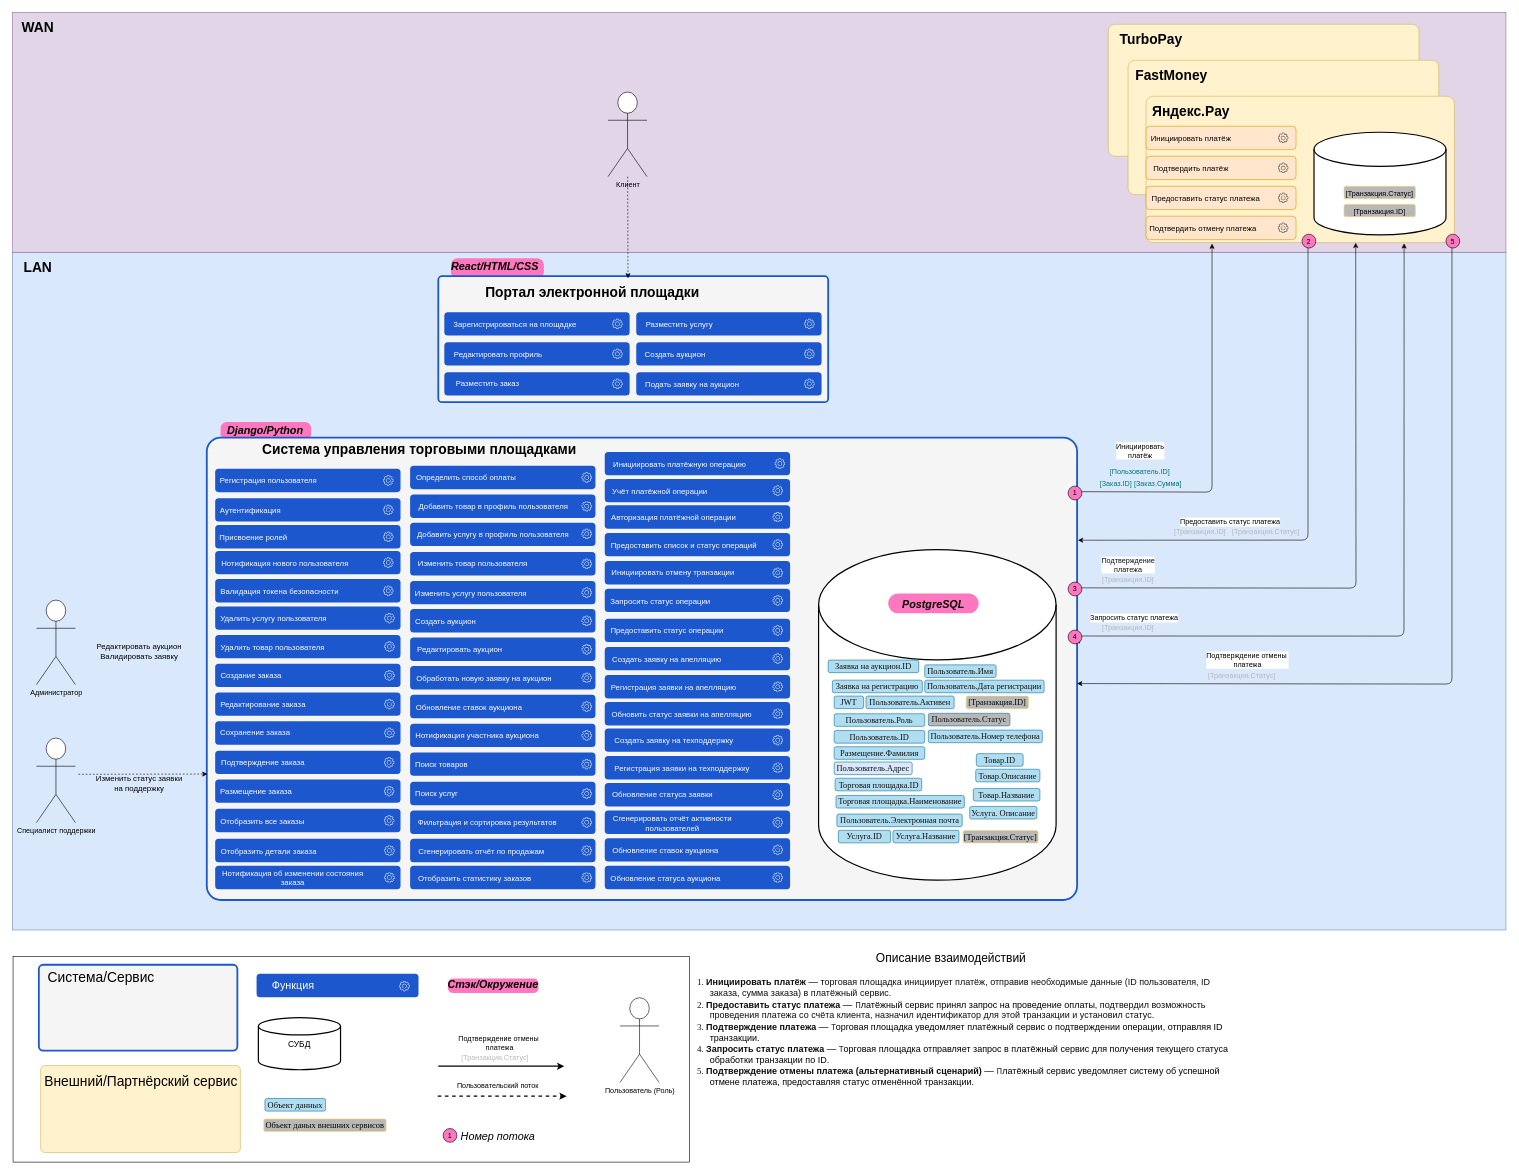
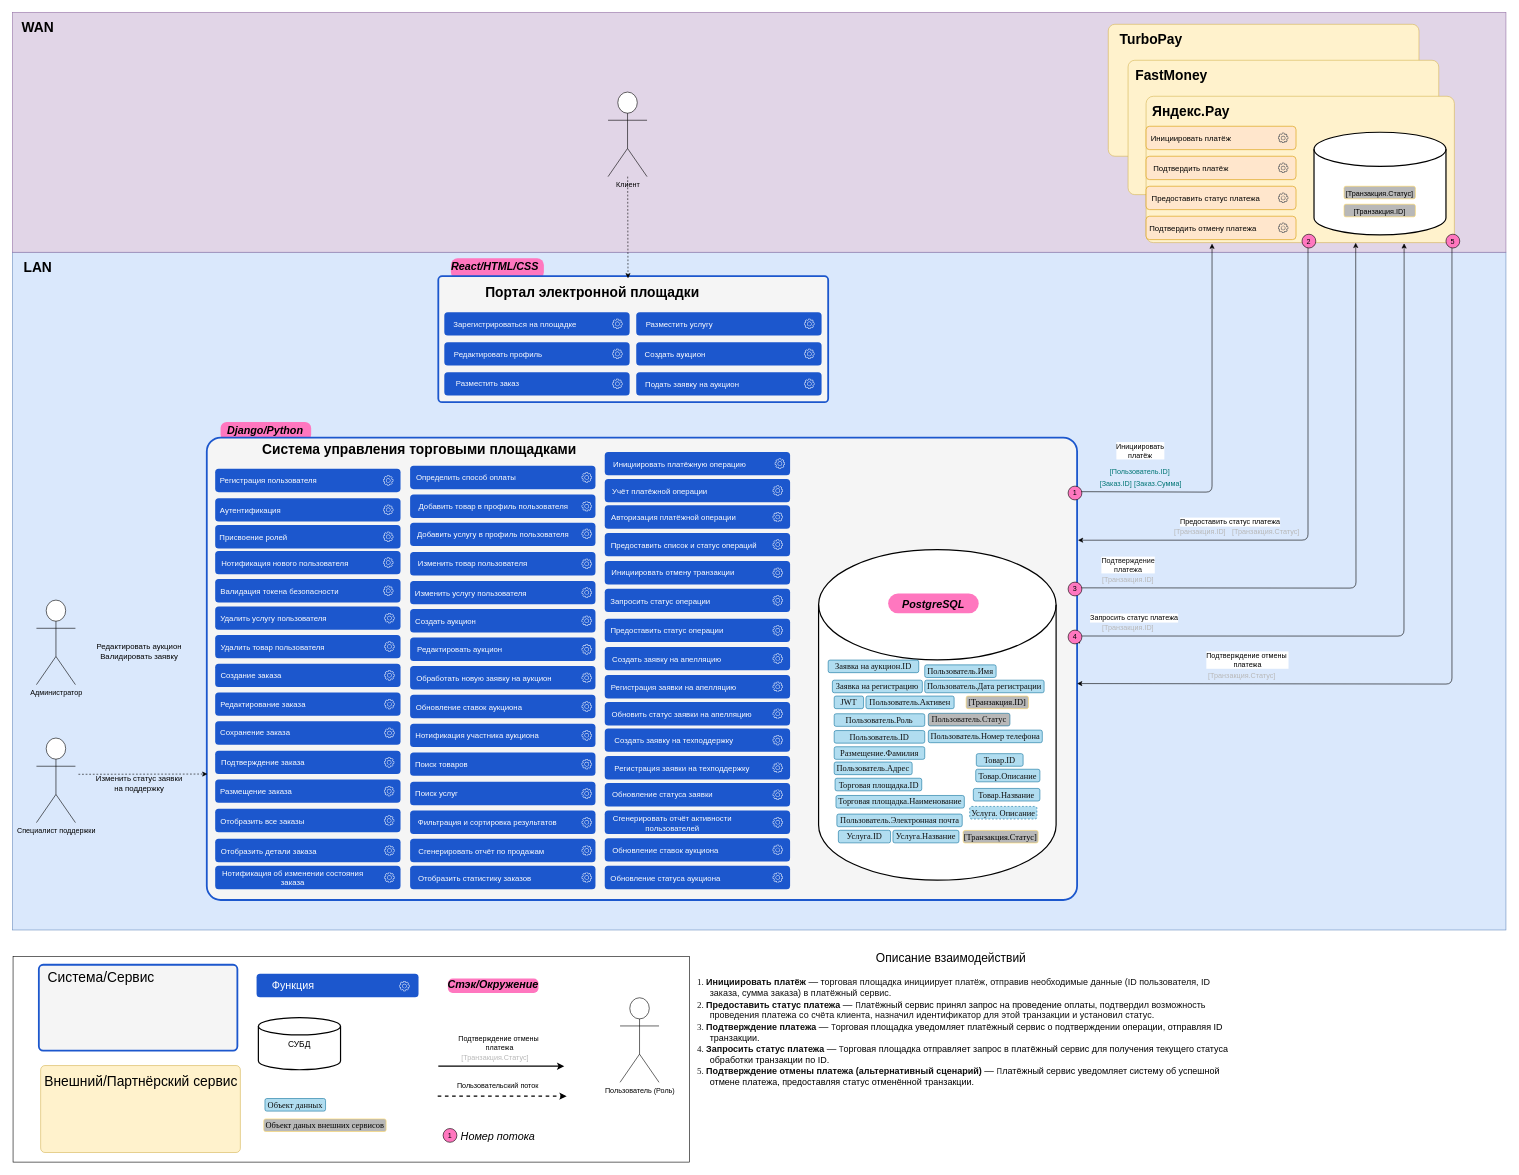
(873, 769) -> (873, 769)
(1004, 813) -> (1004, 813)
